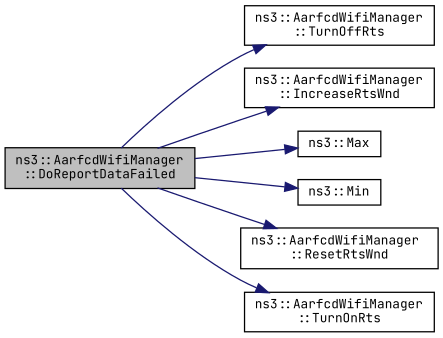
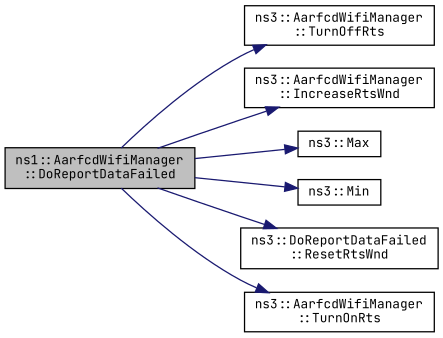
(100, 168) -> (100, 168)
(339, 248) -> (339, 248)
